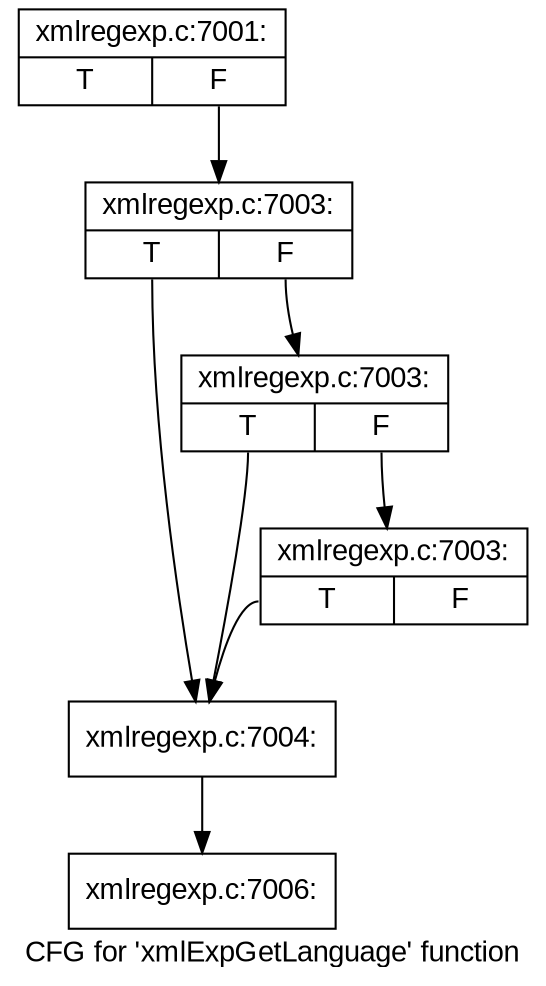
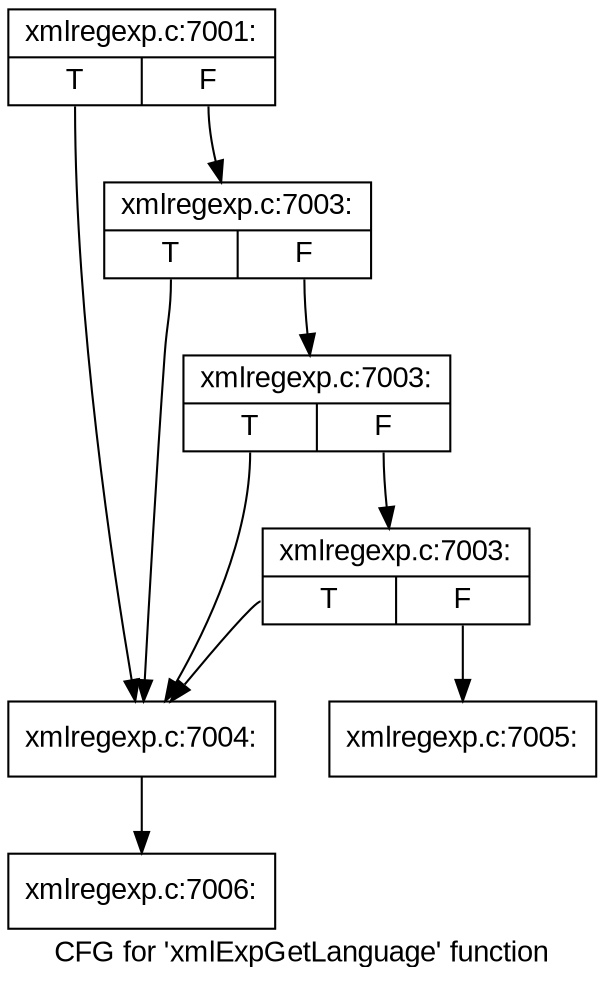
none -> (92, 394)
none -> (463, 739)
